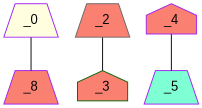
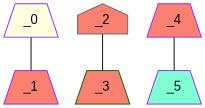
(103, 20) -> (103, 20)
(171, 20) -> (174, 20)
(31, 87) -> (31, 87)
(103, 87) -> (103, 87)
